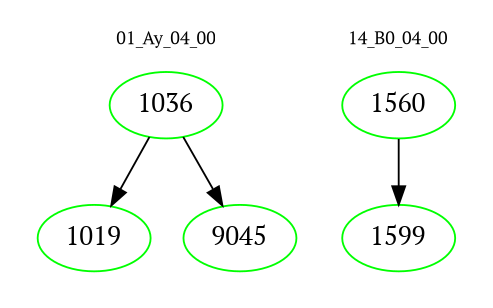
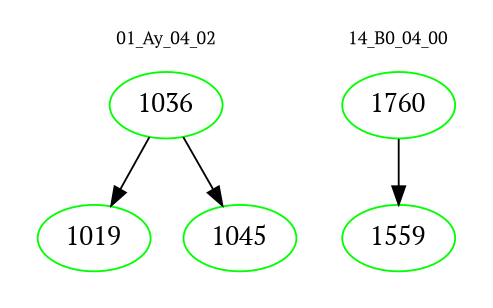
(167, 40) -> (167, 40)
(399, 105) -> (399, 105)
(240, 238) -> (240, 238)
(399, 238) -> (399, 238)
